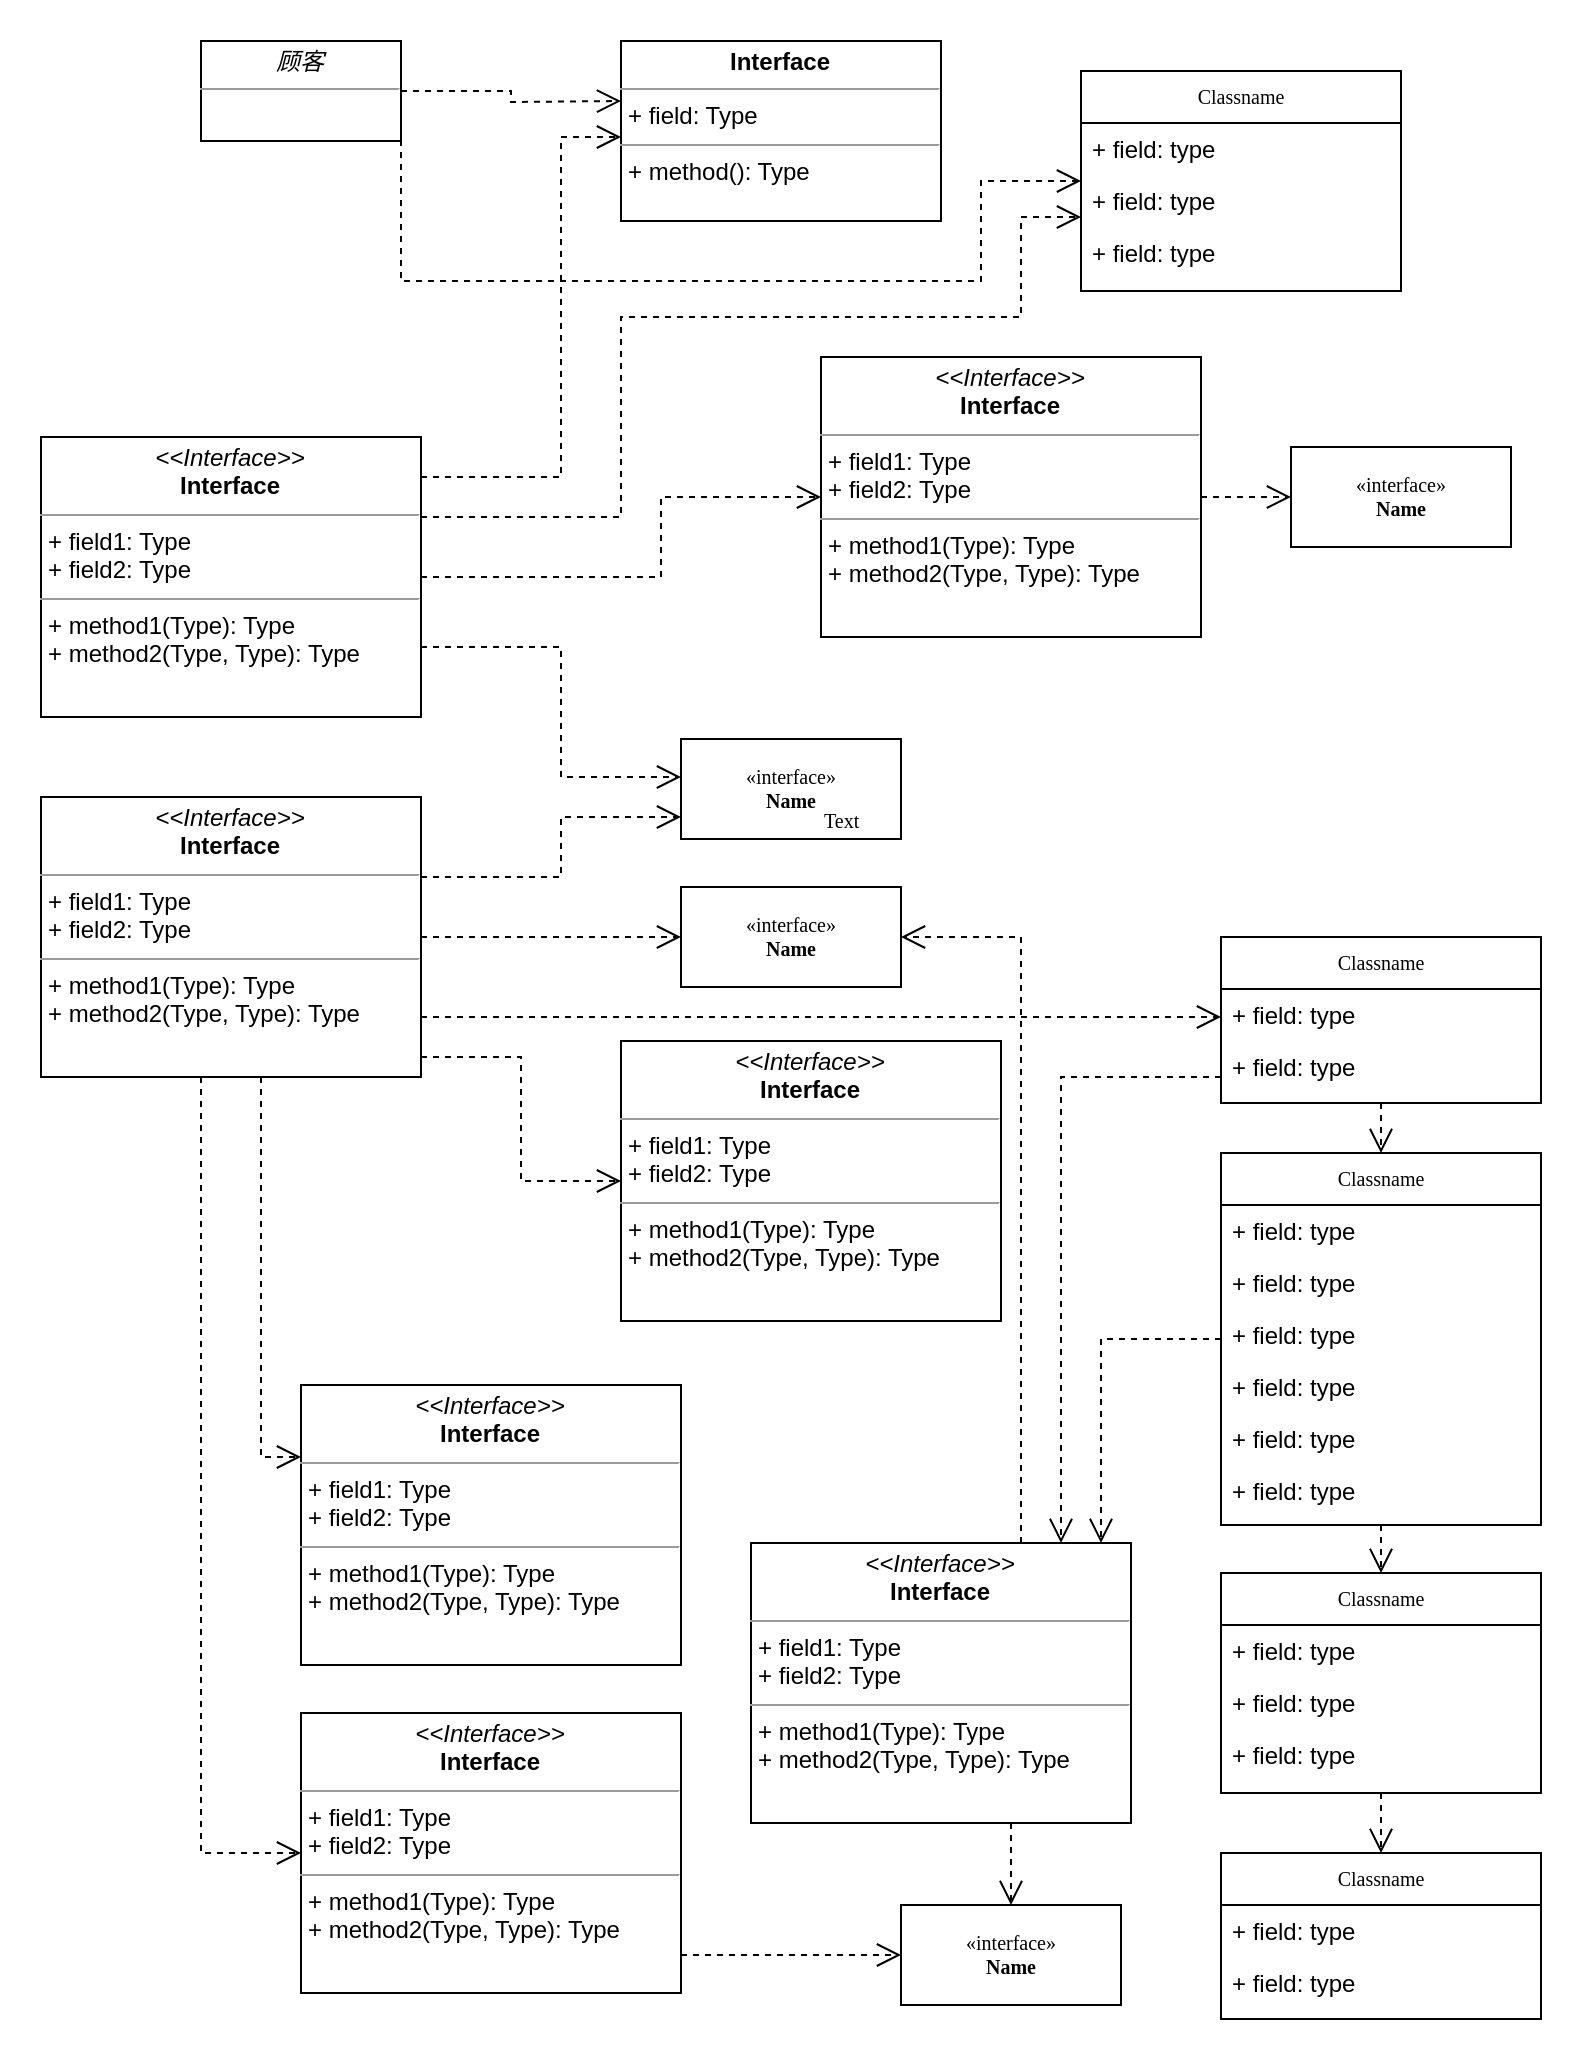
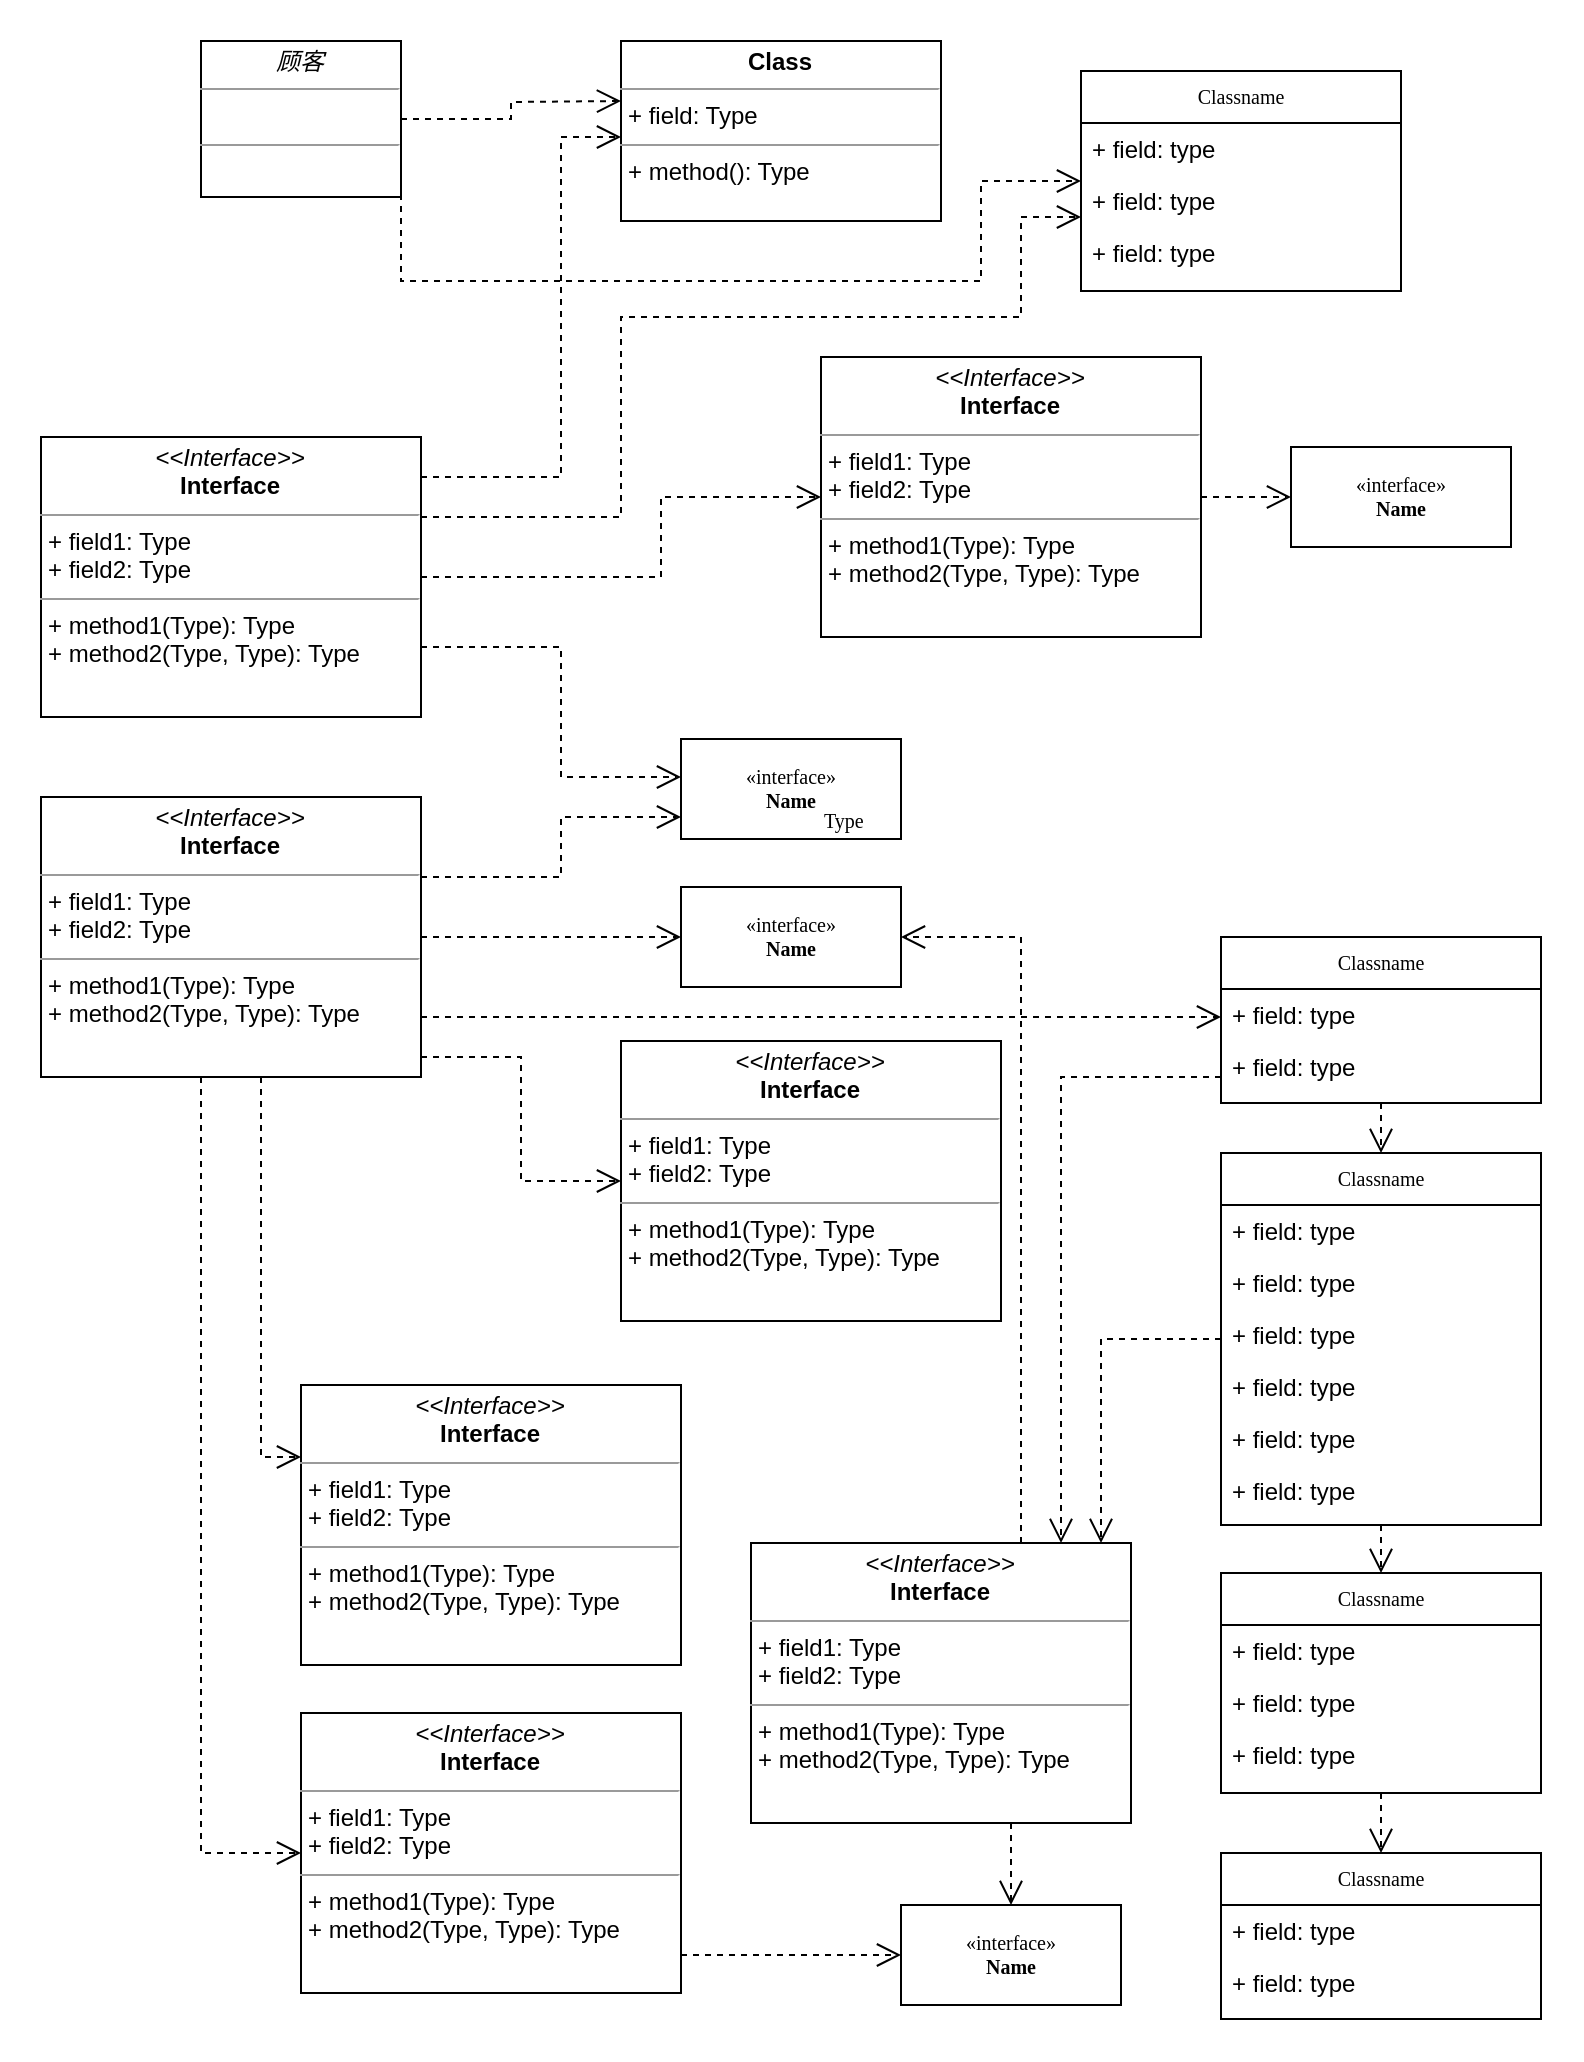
(719, 84) -> (719, 84)
(301, 91) -> (301, 119)
(847, 823) -> (847, 823)
